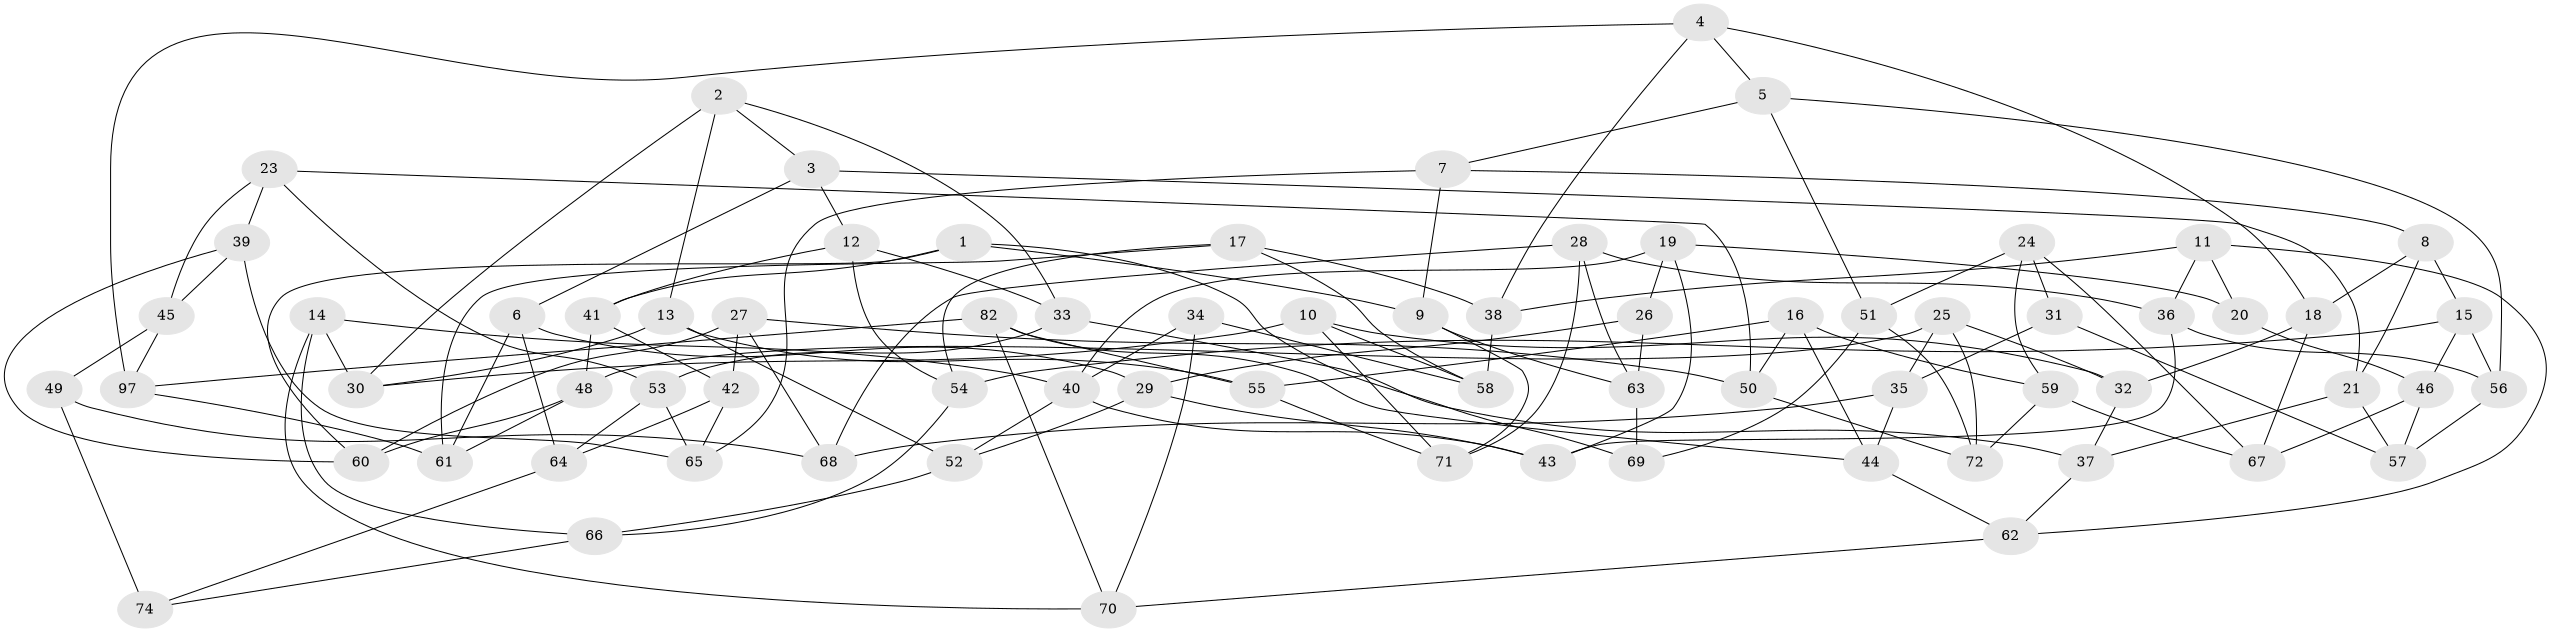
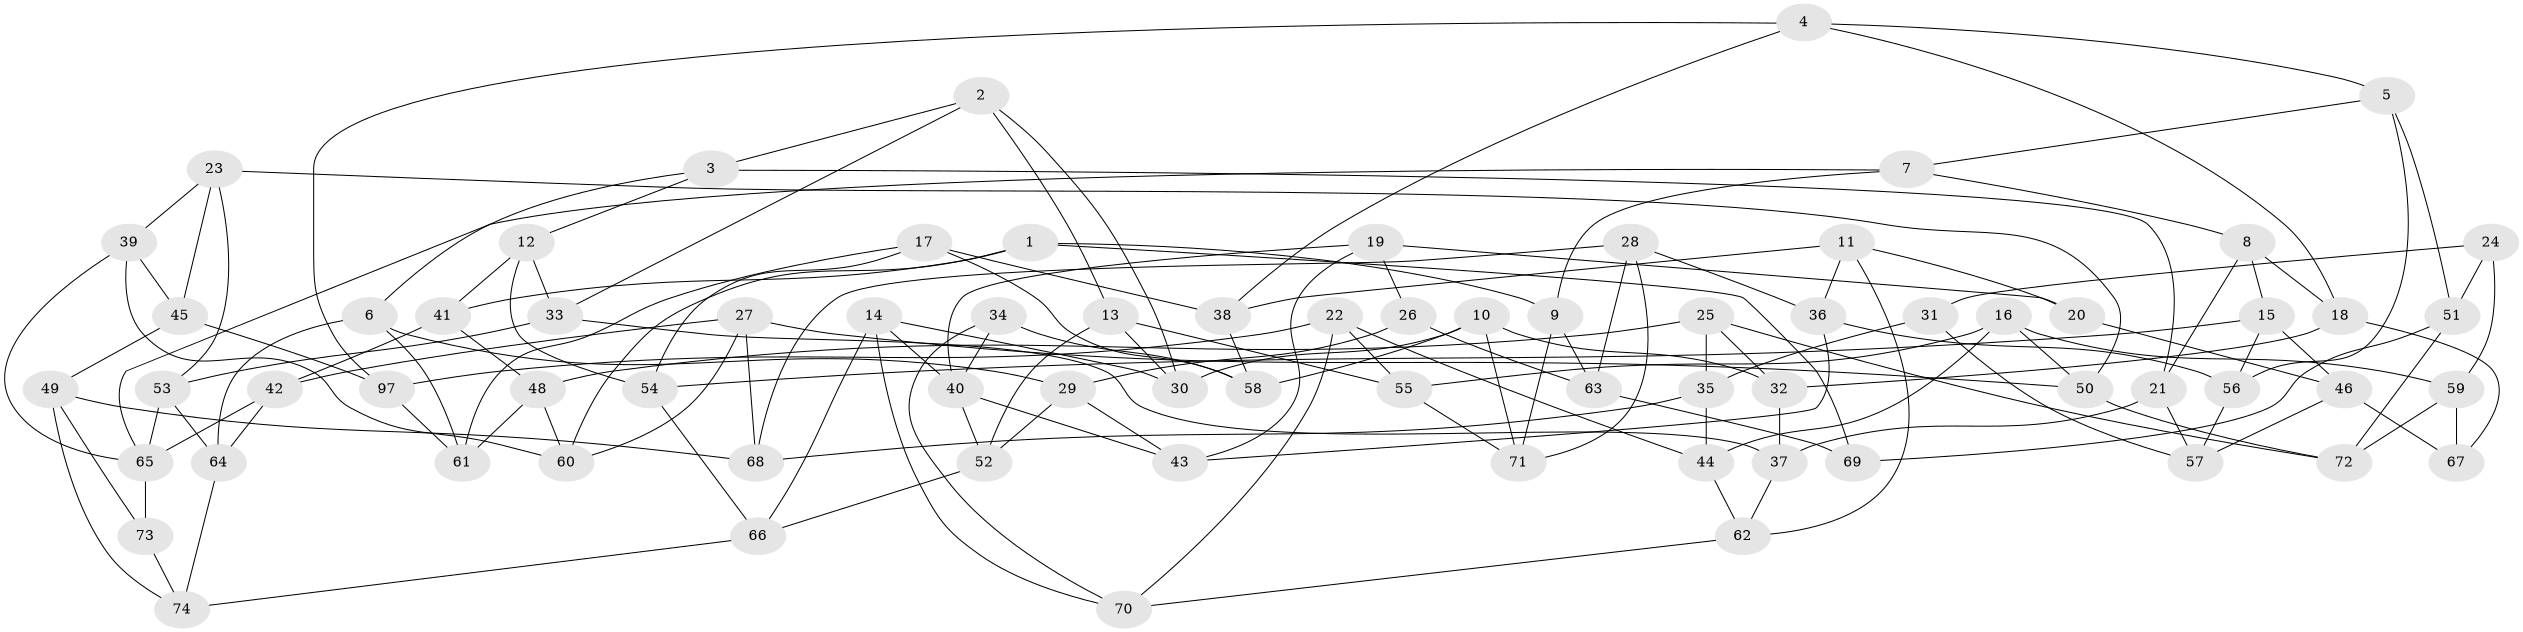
(989, 316) -> (1335, 316)
(2136, 340) -> none
none -> (145, 536)
